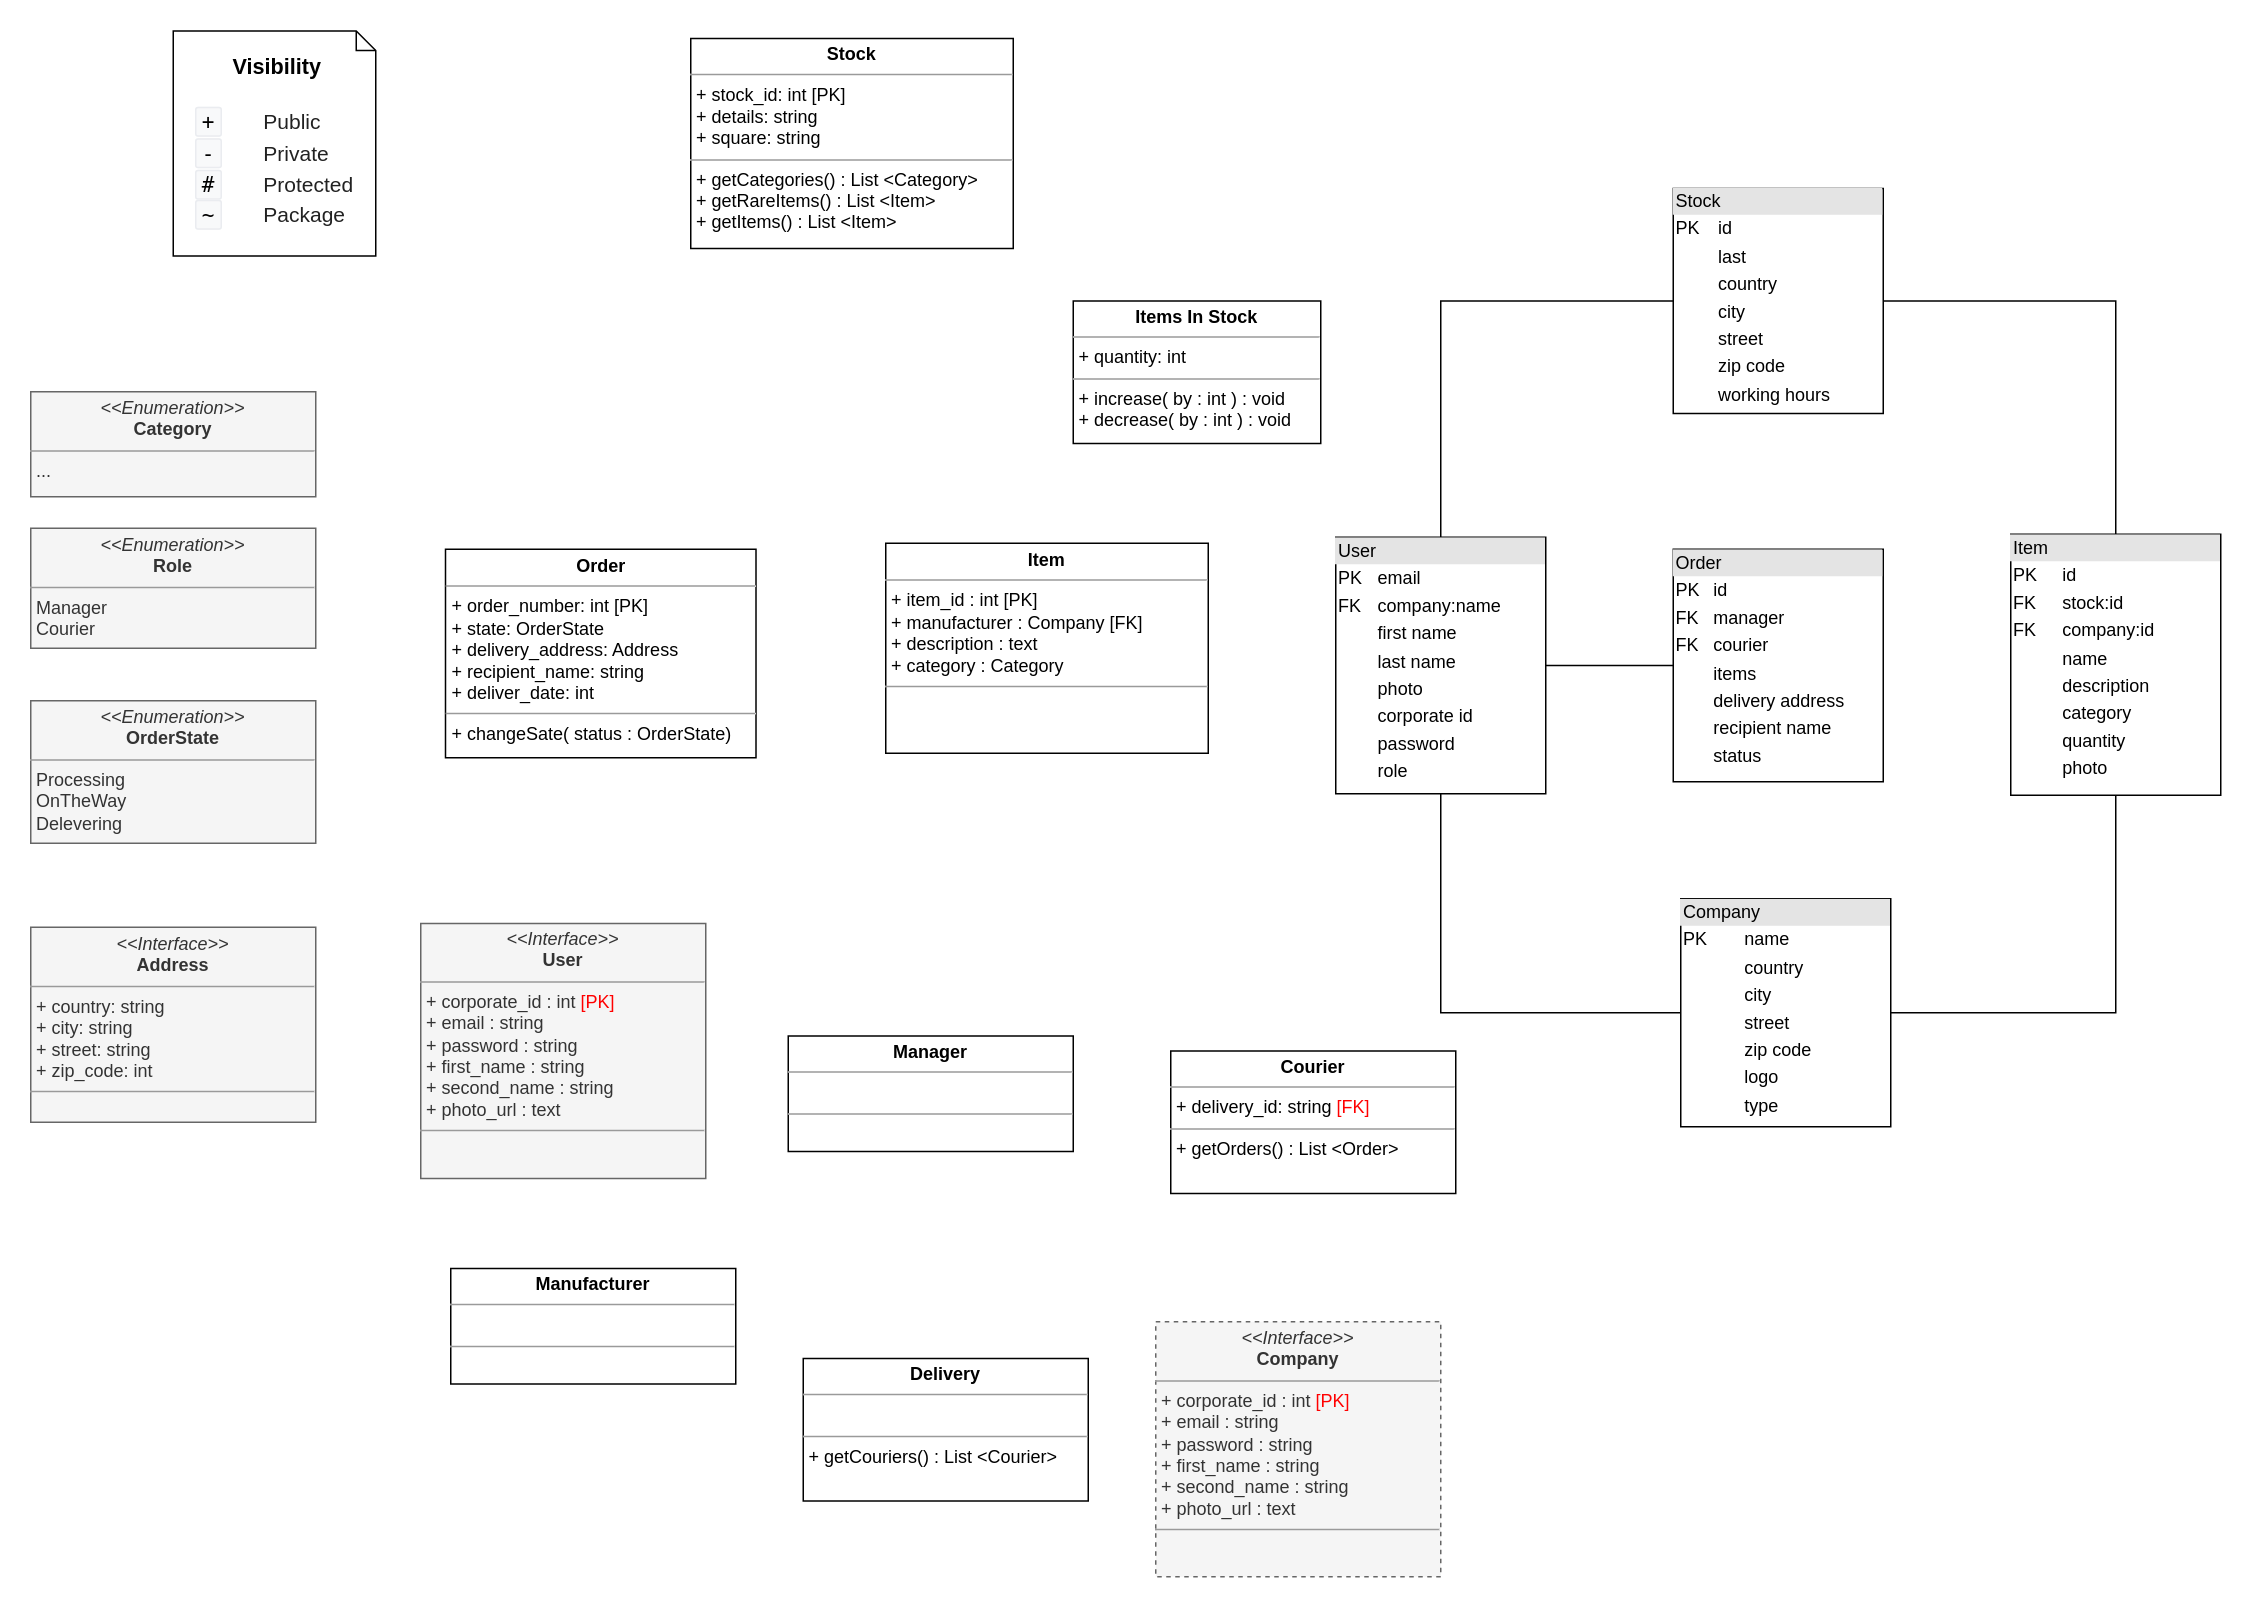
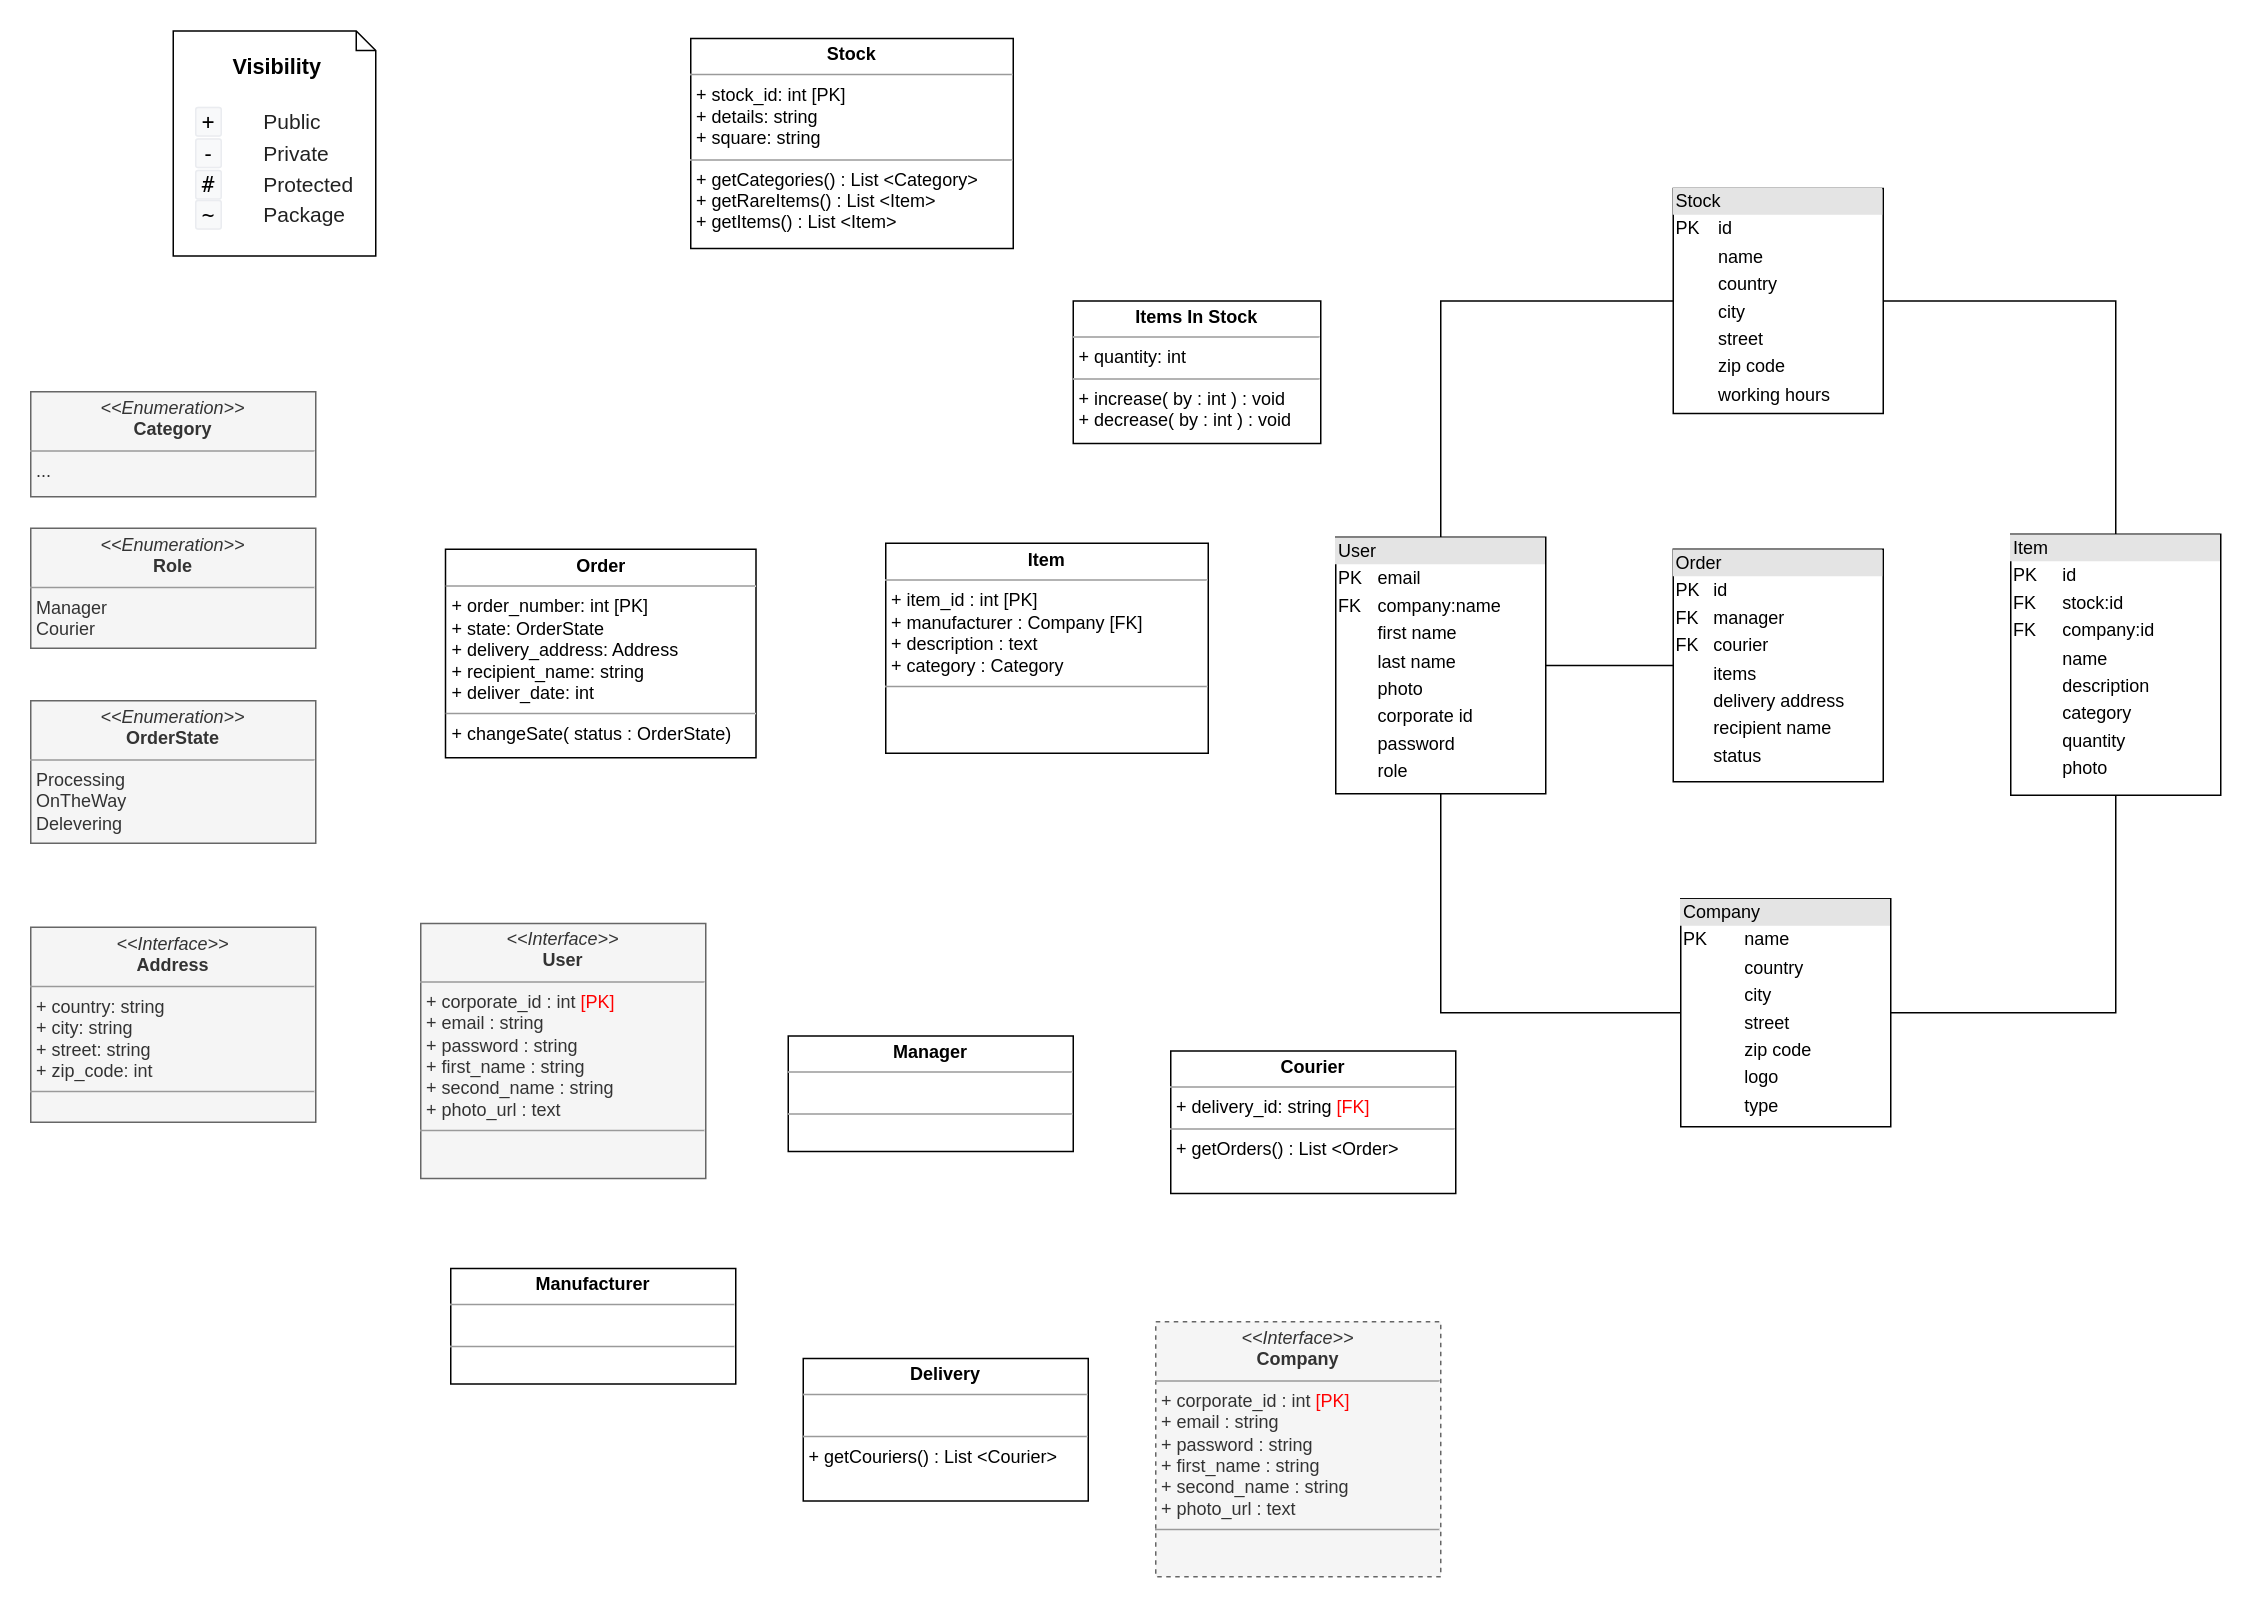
(1734, 275) -> (1734, 275)
